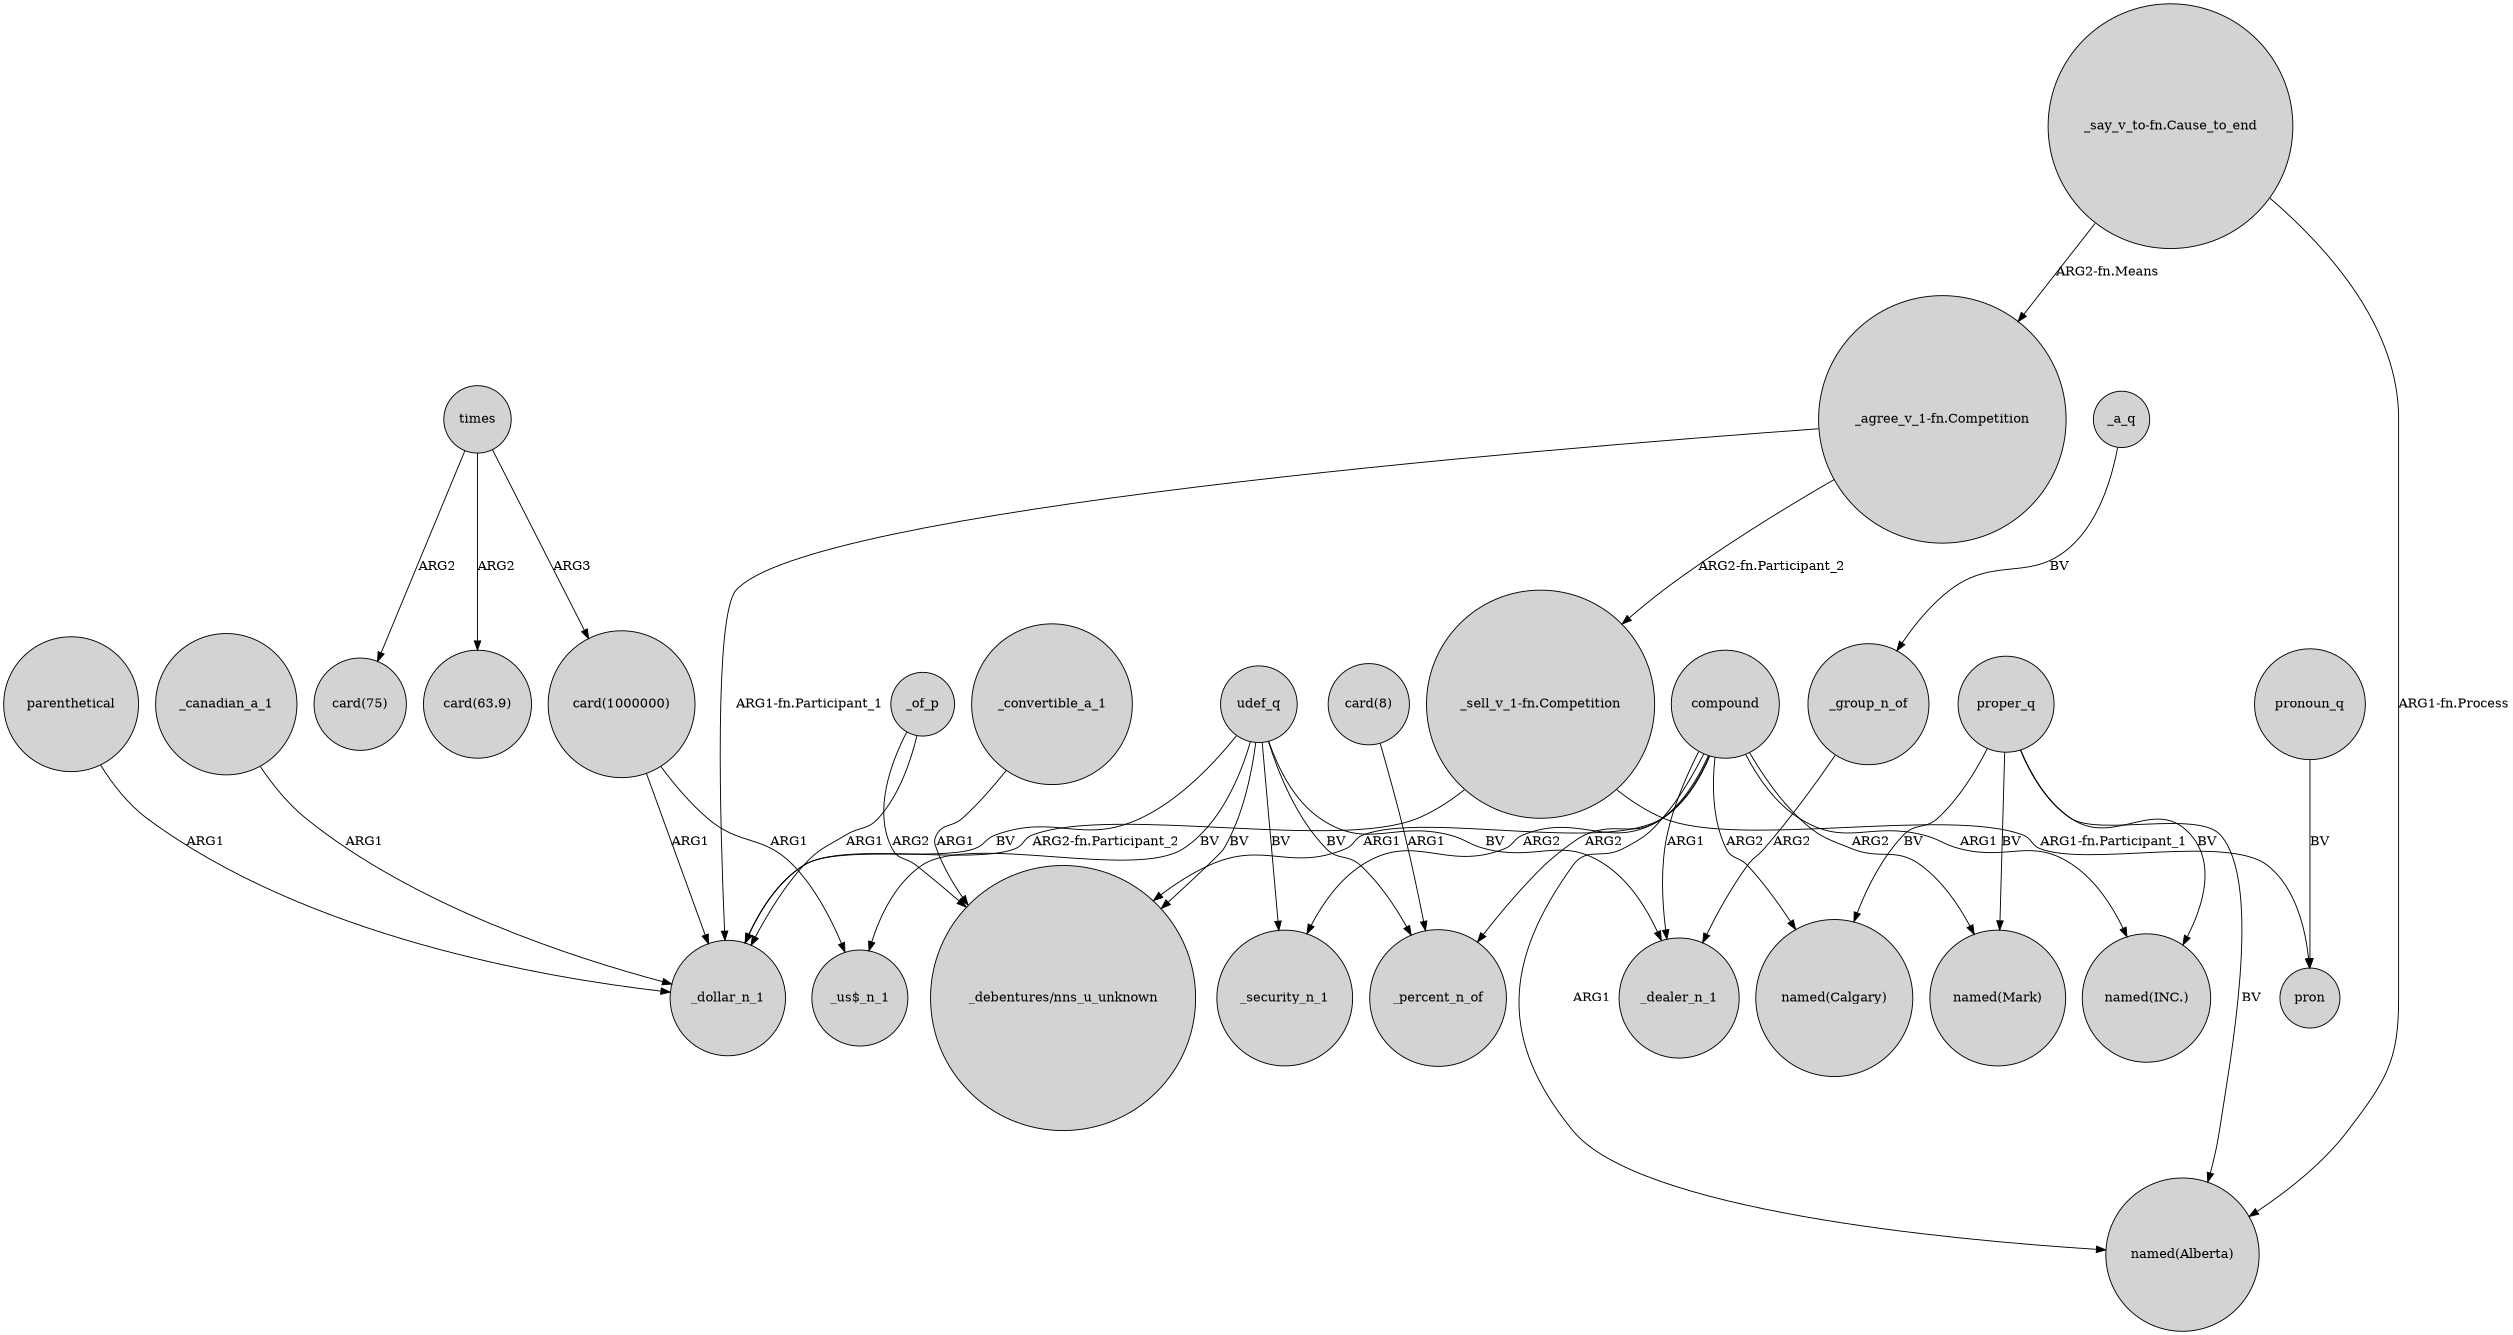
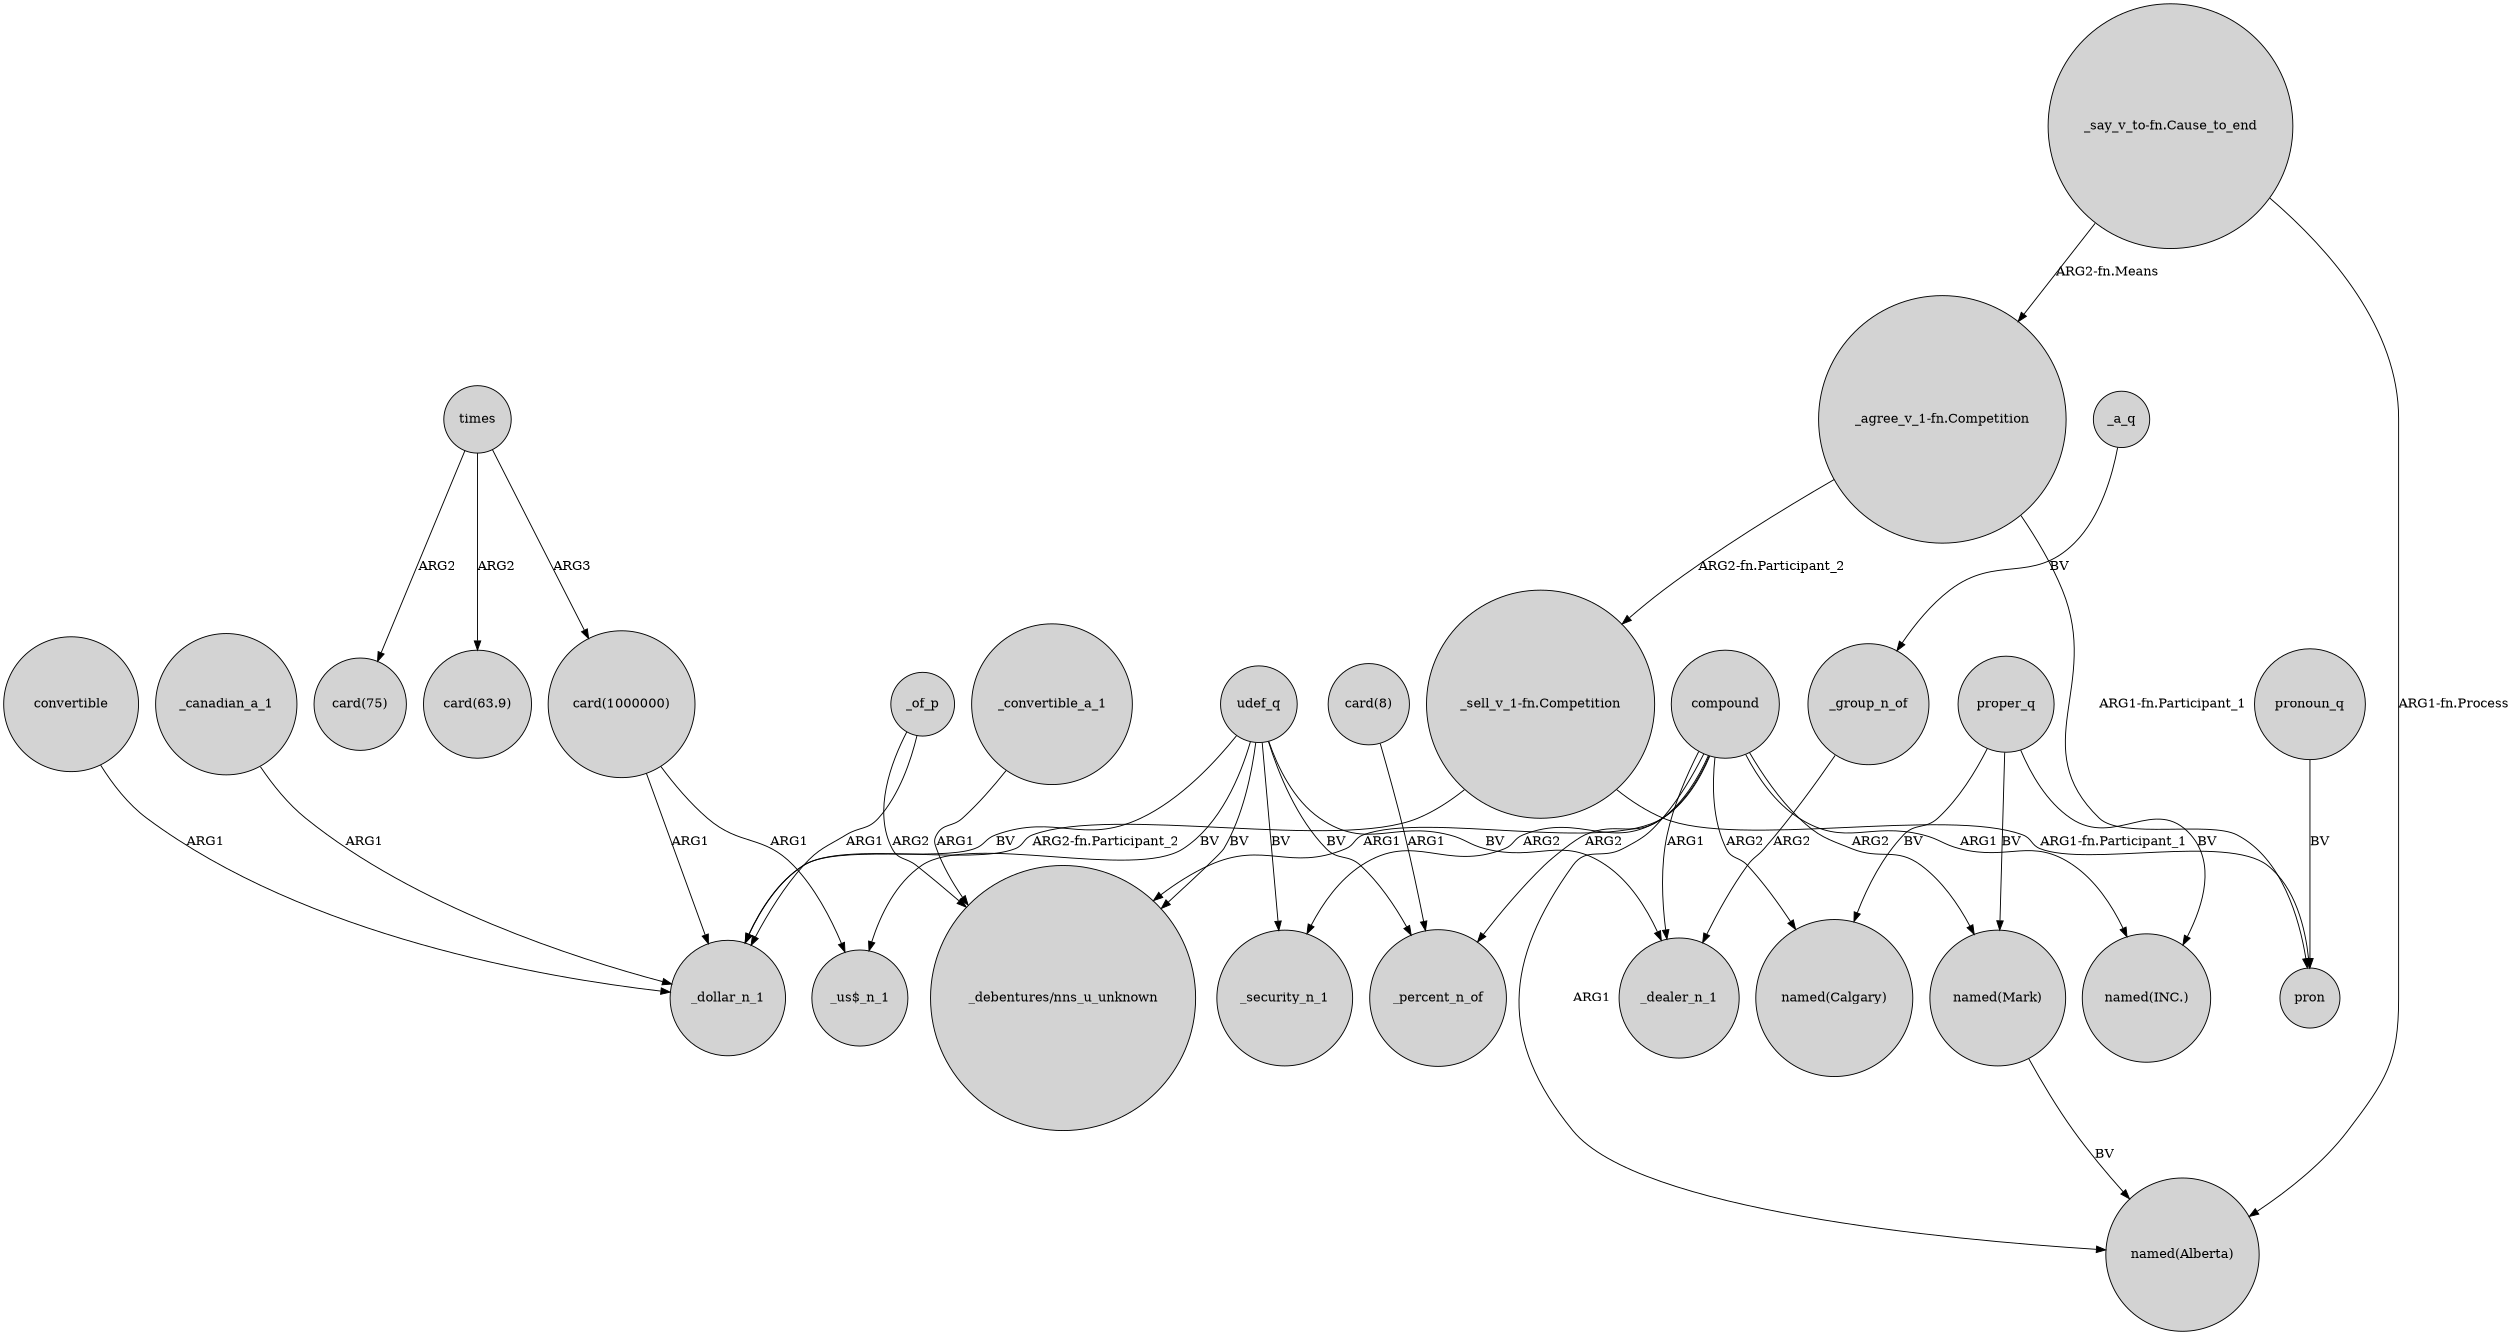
(1101, 500) -> (2087, 803)
(71, 704) -> (71, 704)
(2238, 884) -> (2072, 1128)
